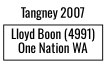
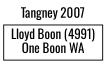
(53, 43) -> (53, 43)
